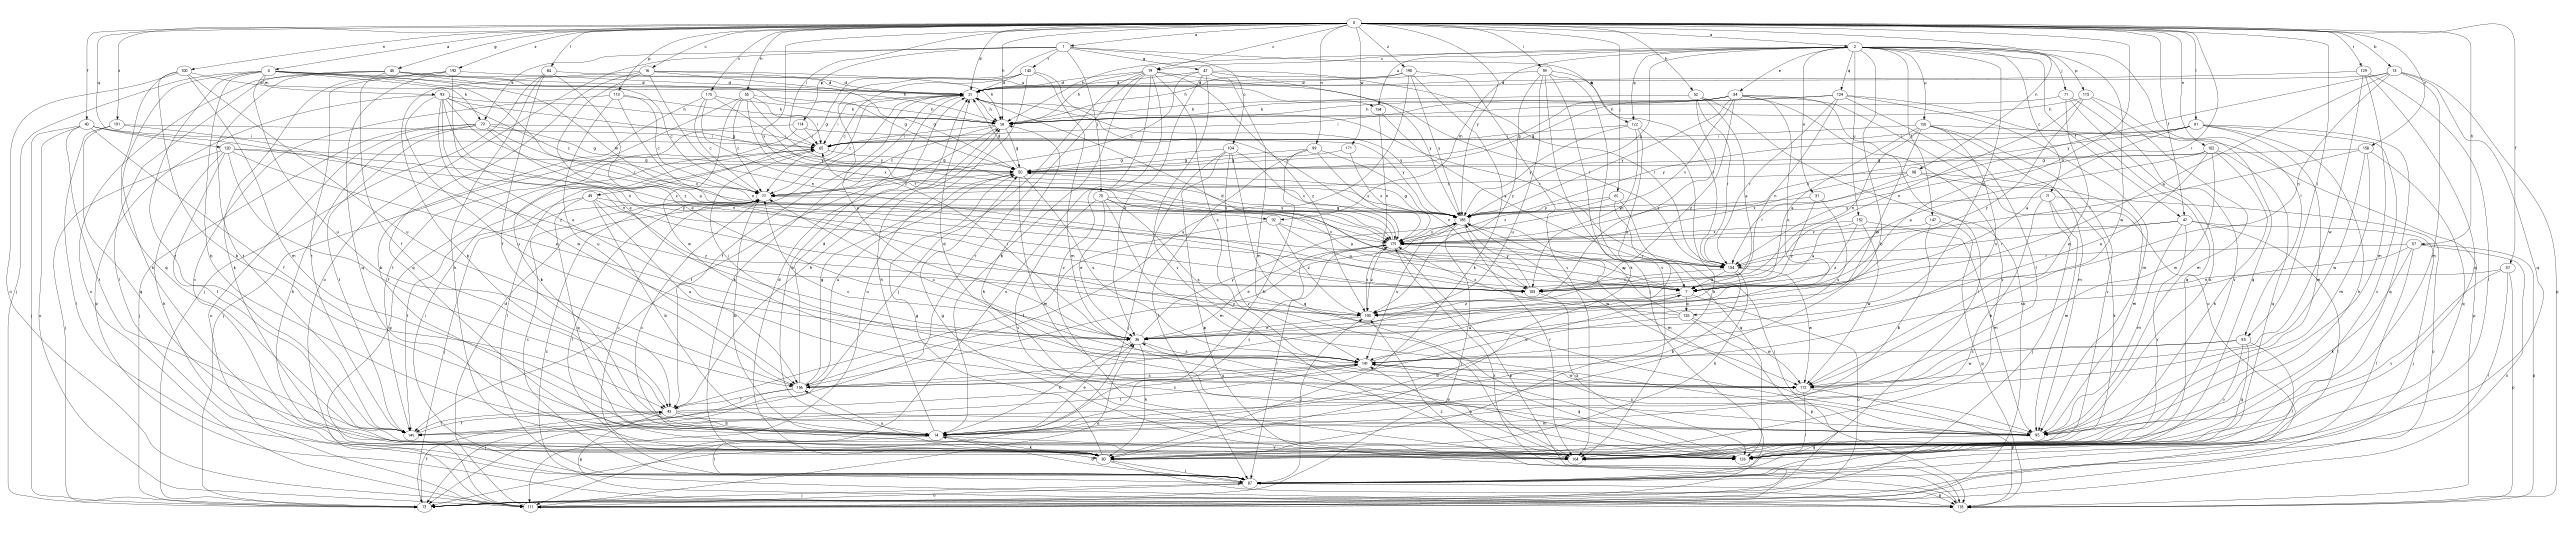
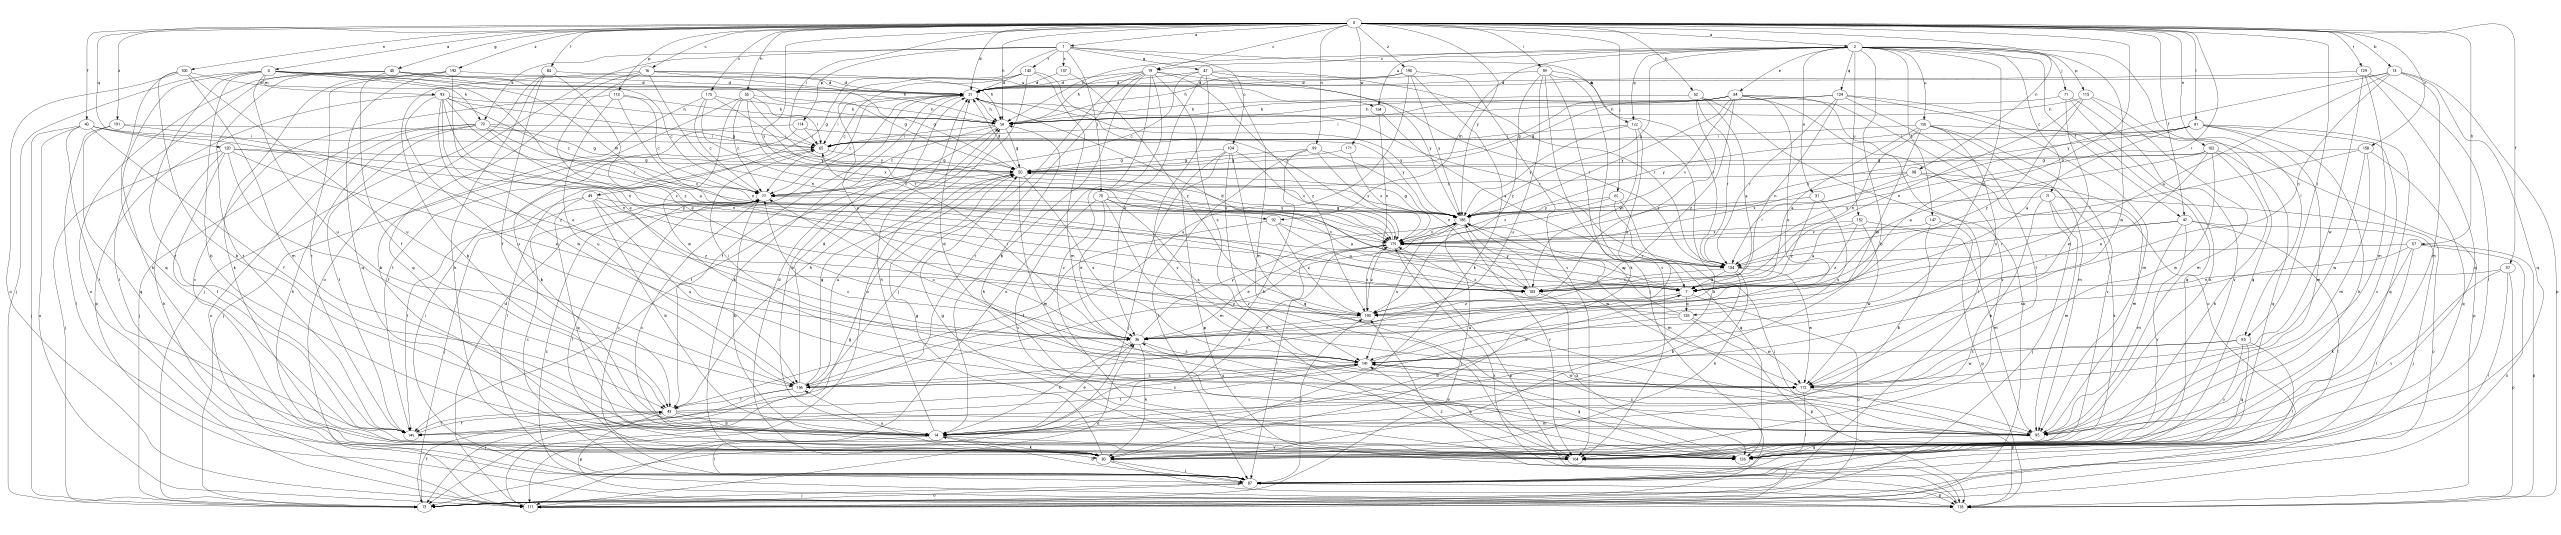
none -> (1063, 71)
(417, 262) -> (818, 394)
